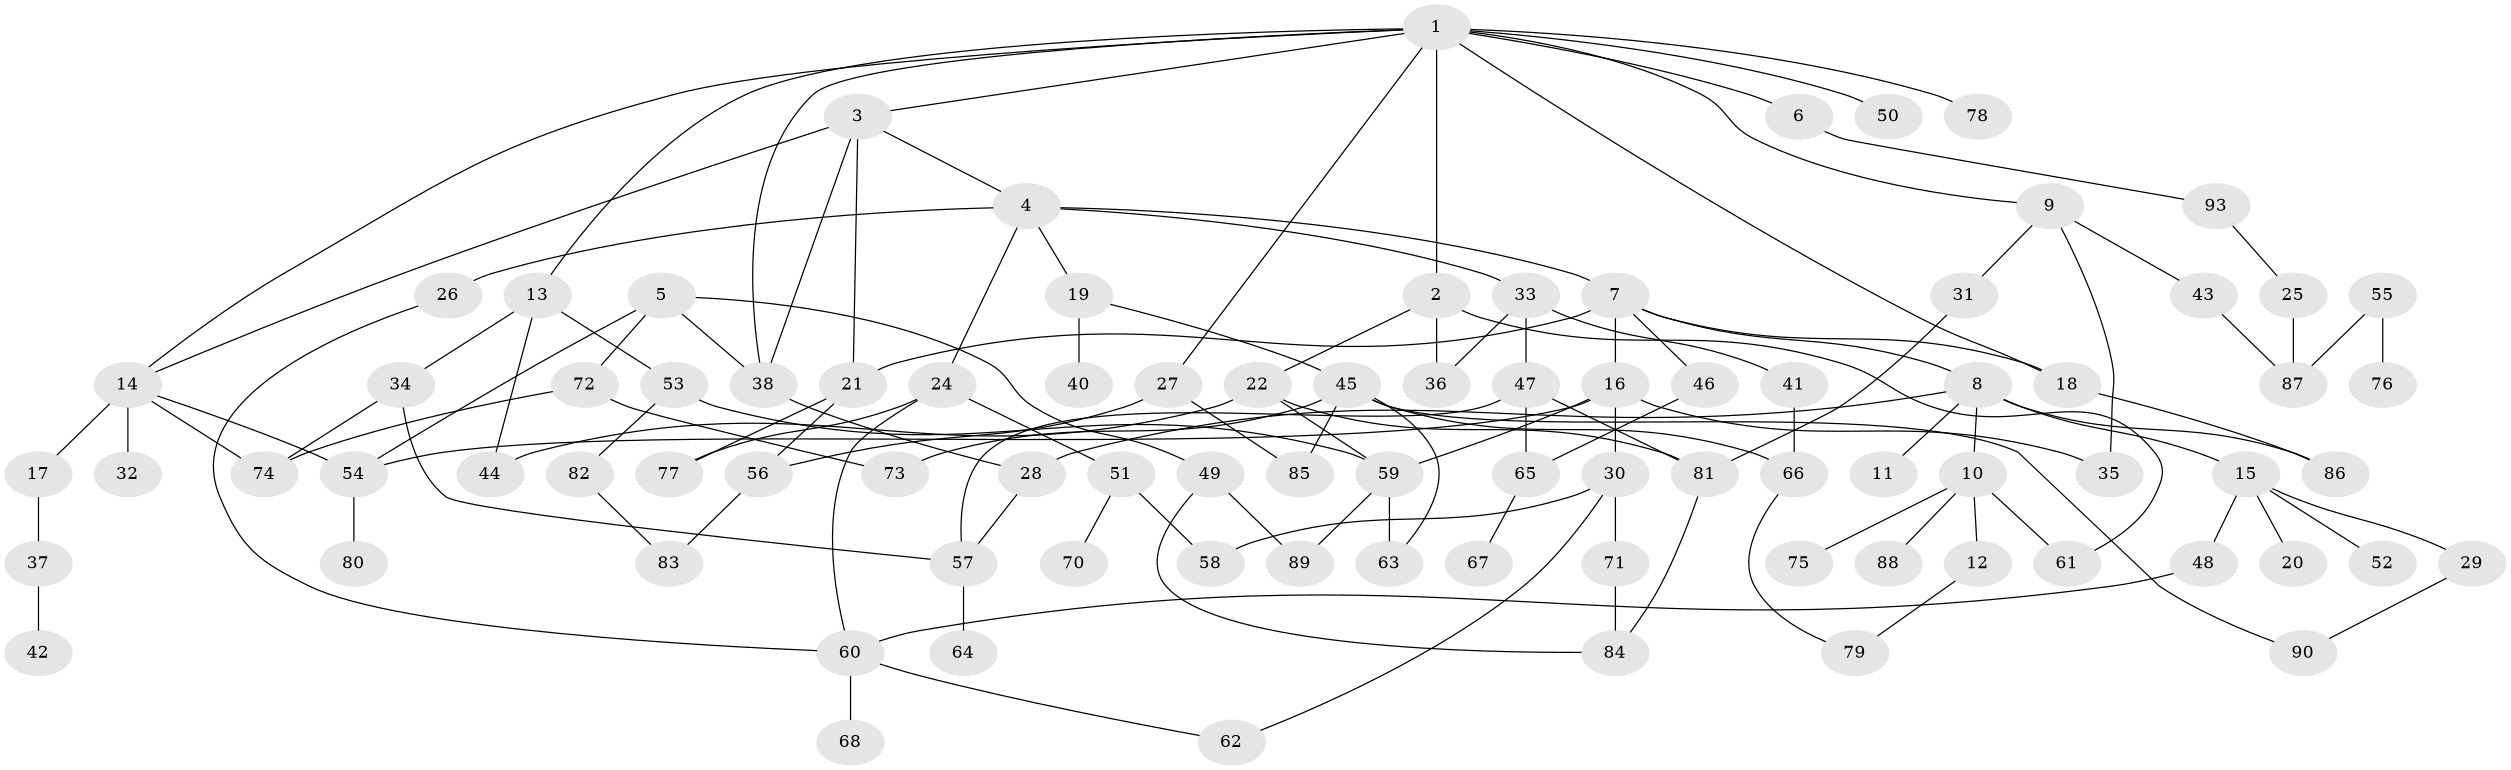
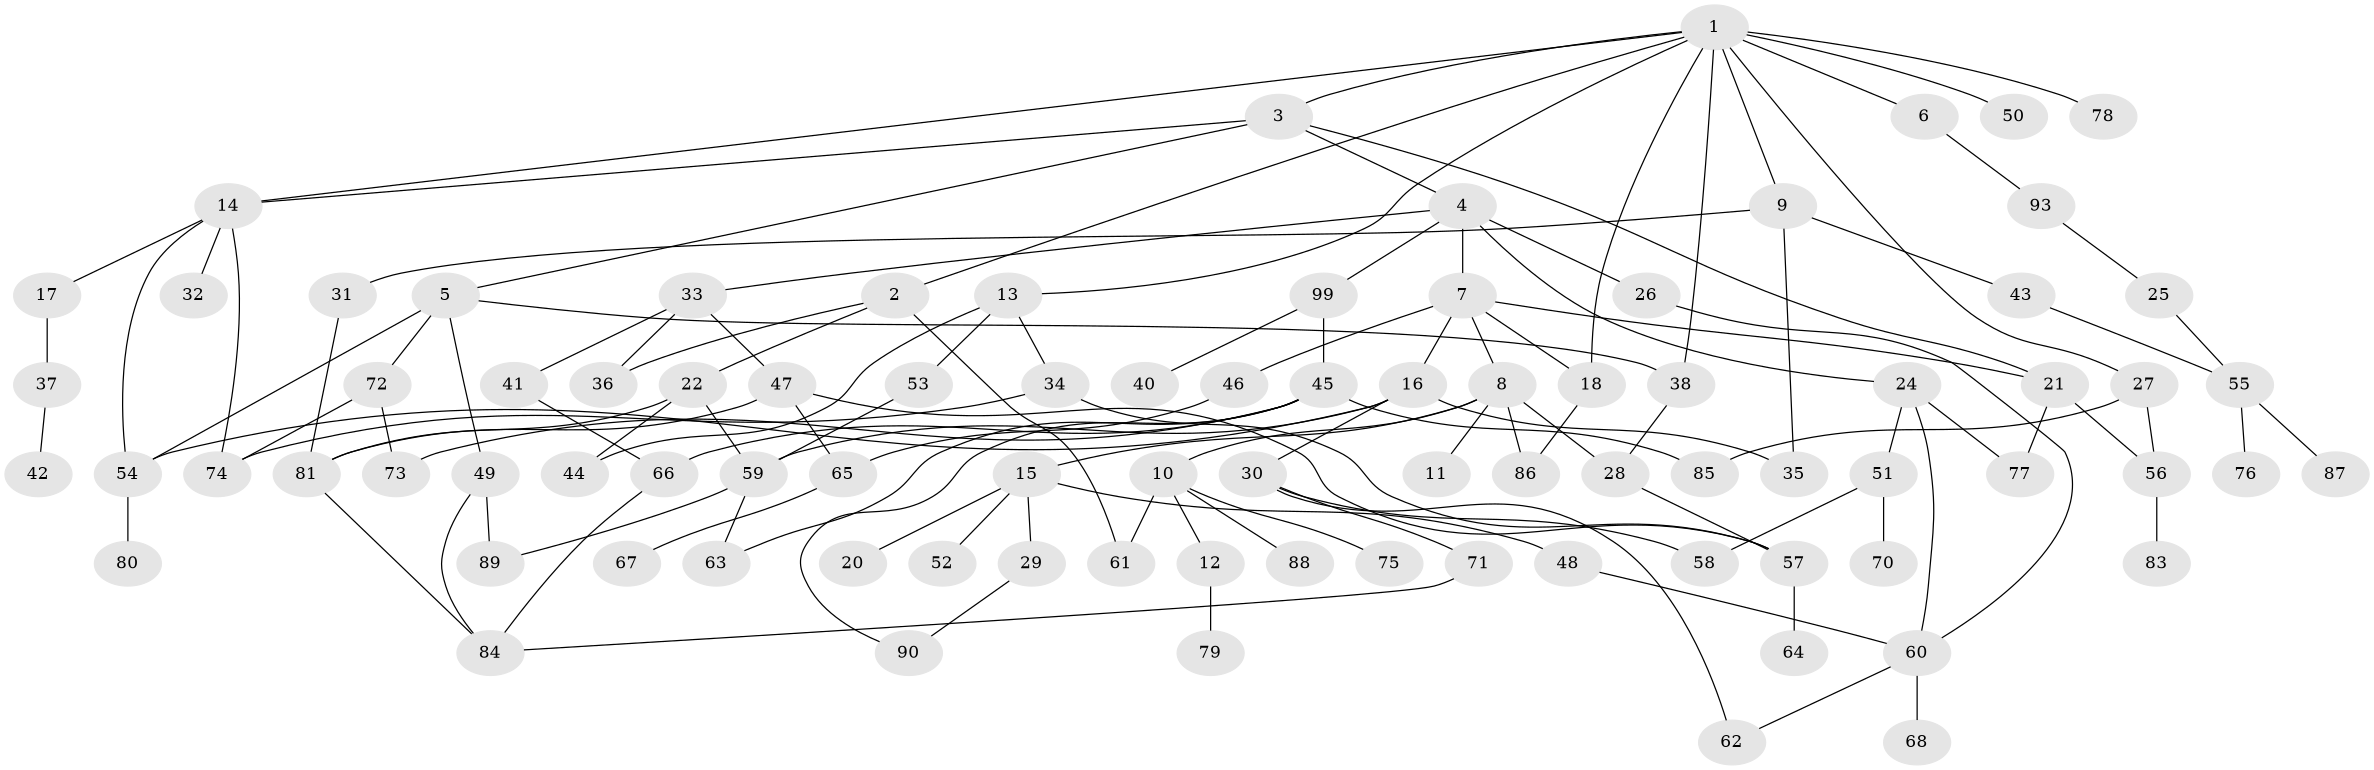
(811, 251) -> (862, 206)
(1079, 296) -> (1324, 296)
(2249, 340) -> (2131, 339)
(2293, 340) -> (2200, 340)
(580, 474) -> none
(1753, 582) -> (568, 556)
